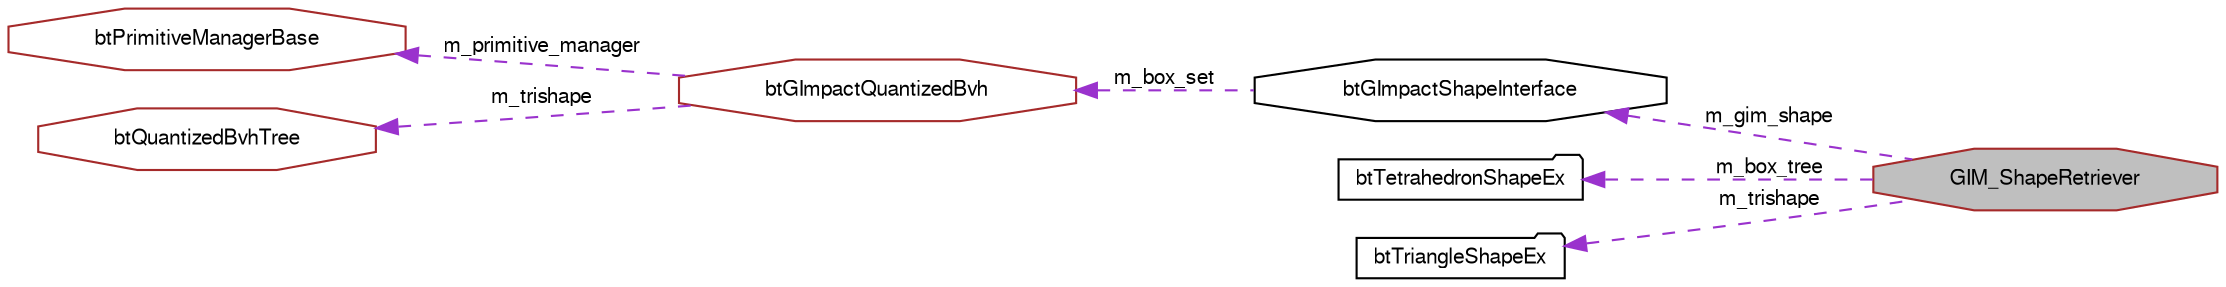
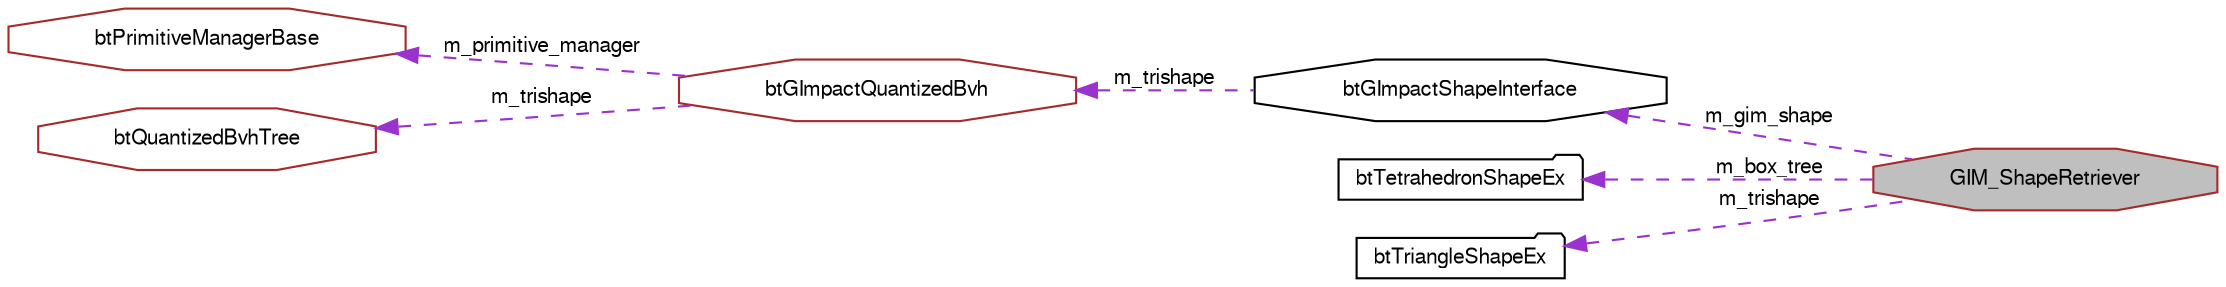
(1165, 79) -> (1165, 79)
